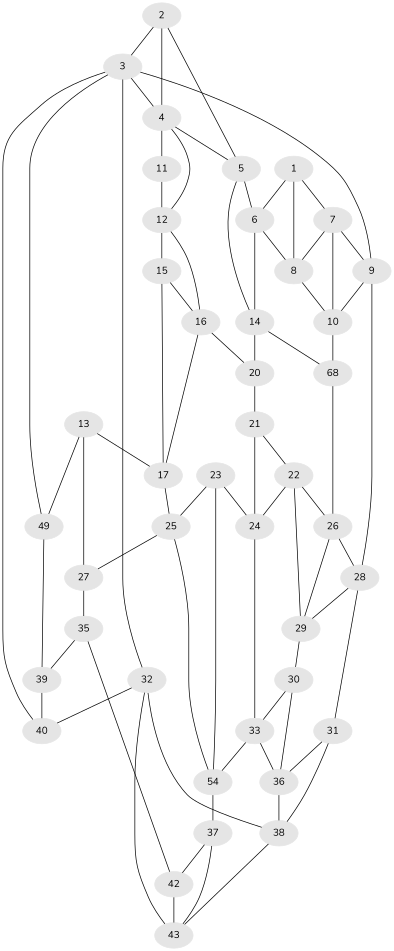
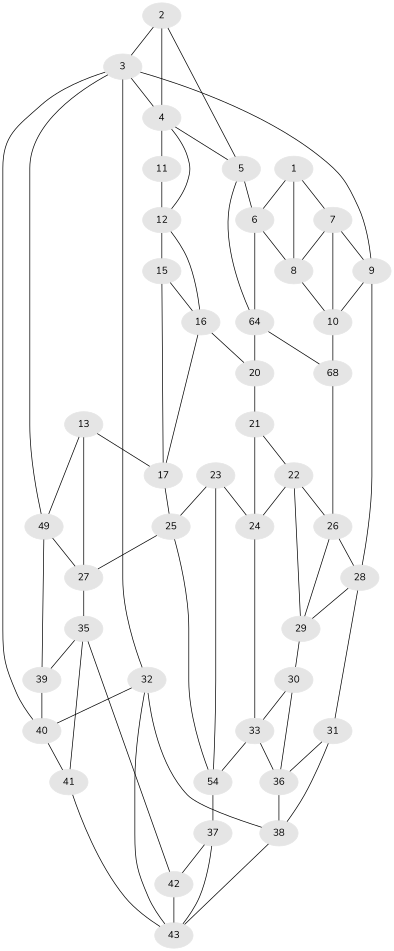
(255, 322) -> (255, 322)
none -> (64, 552)
none -> (69, 782)
